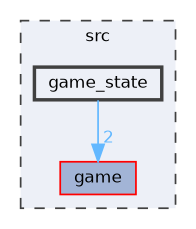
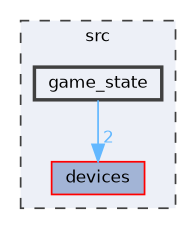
(98, 178) -> (98, 178)
